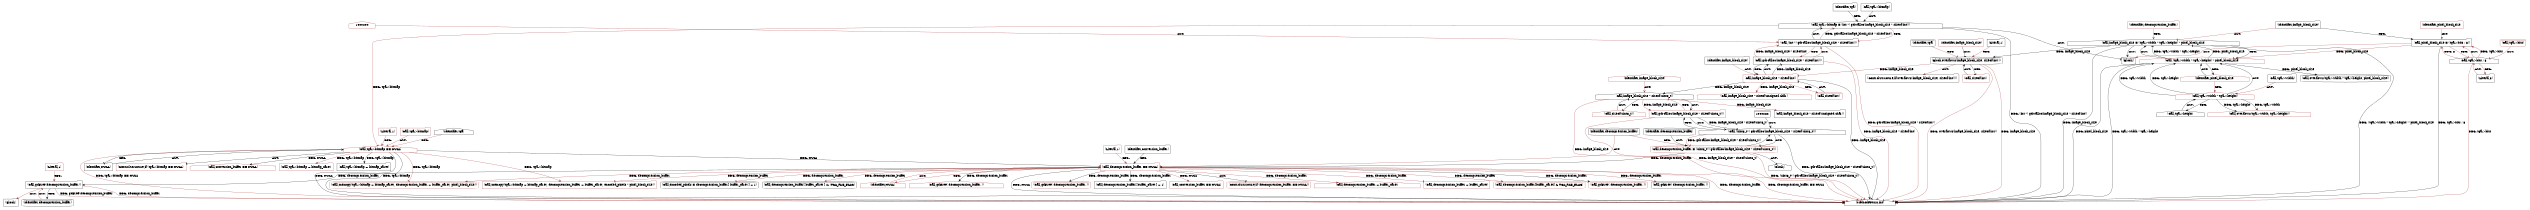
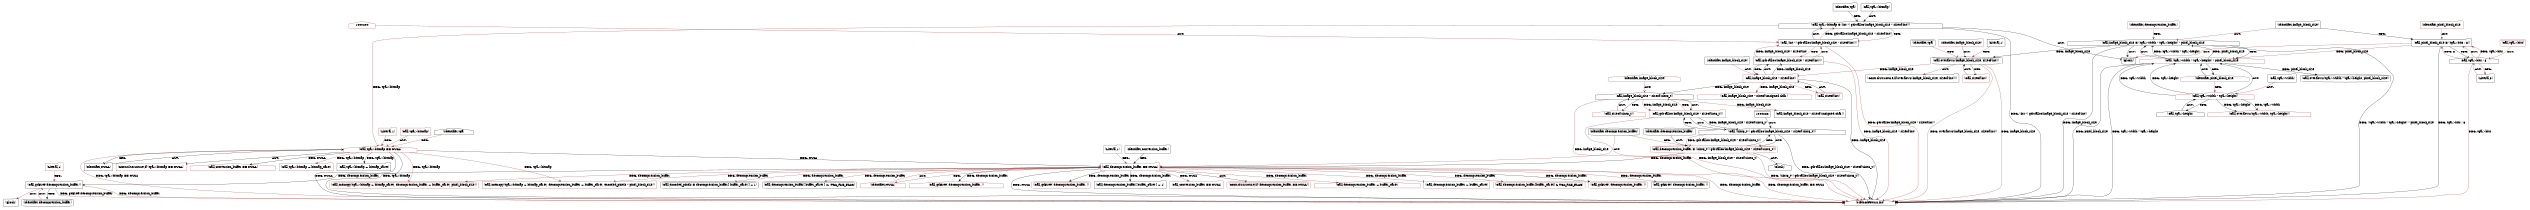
(2458, 52) -> (2458, 52)
(1966, 61) -> (1966, 61)
(1687, 114) -> (1687, 114)
